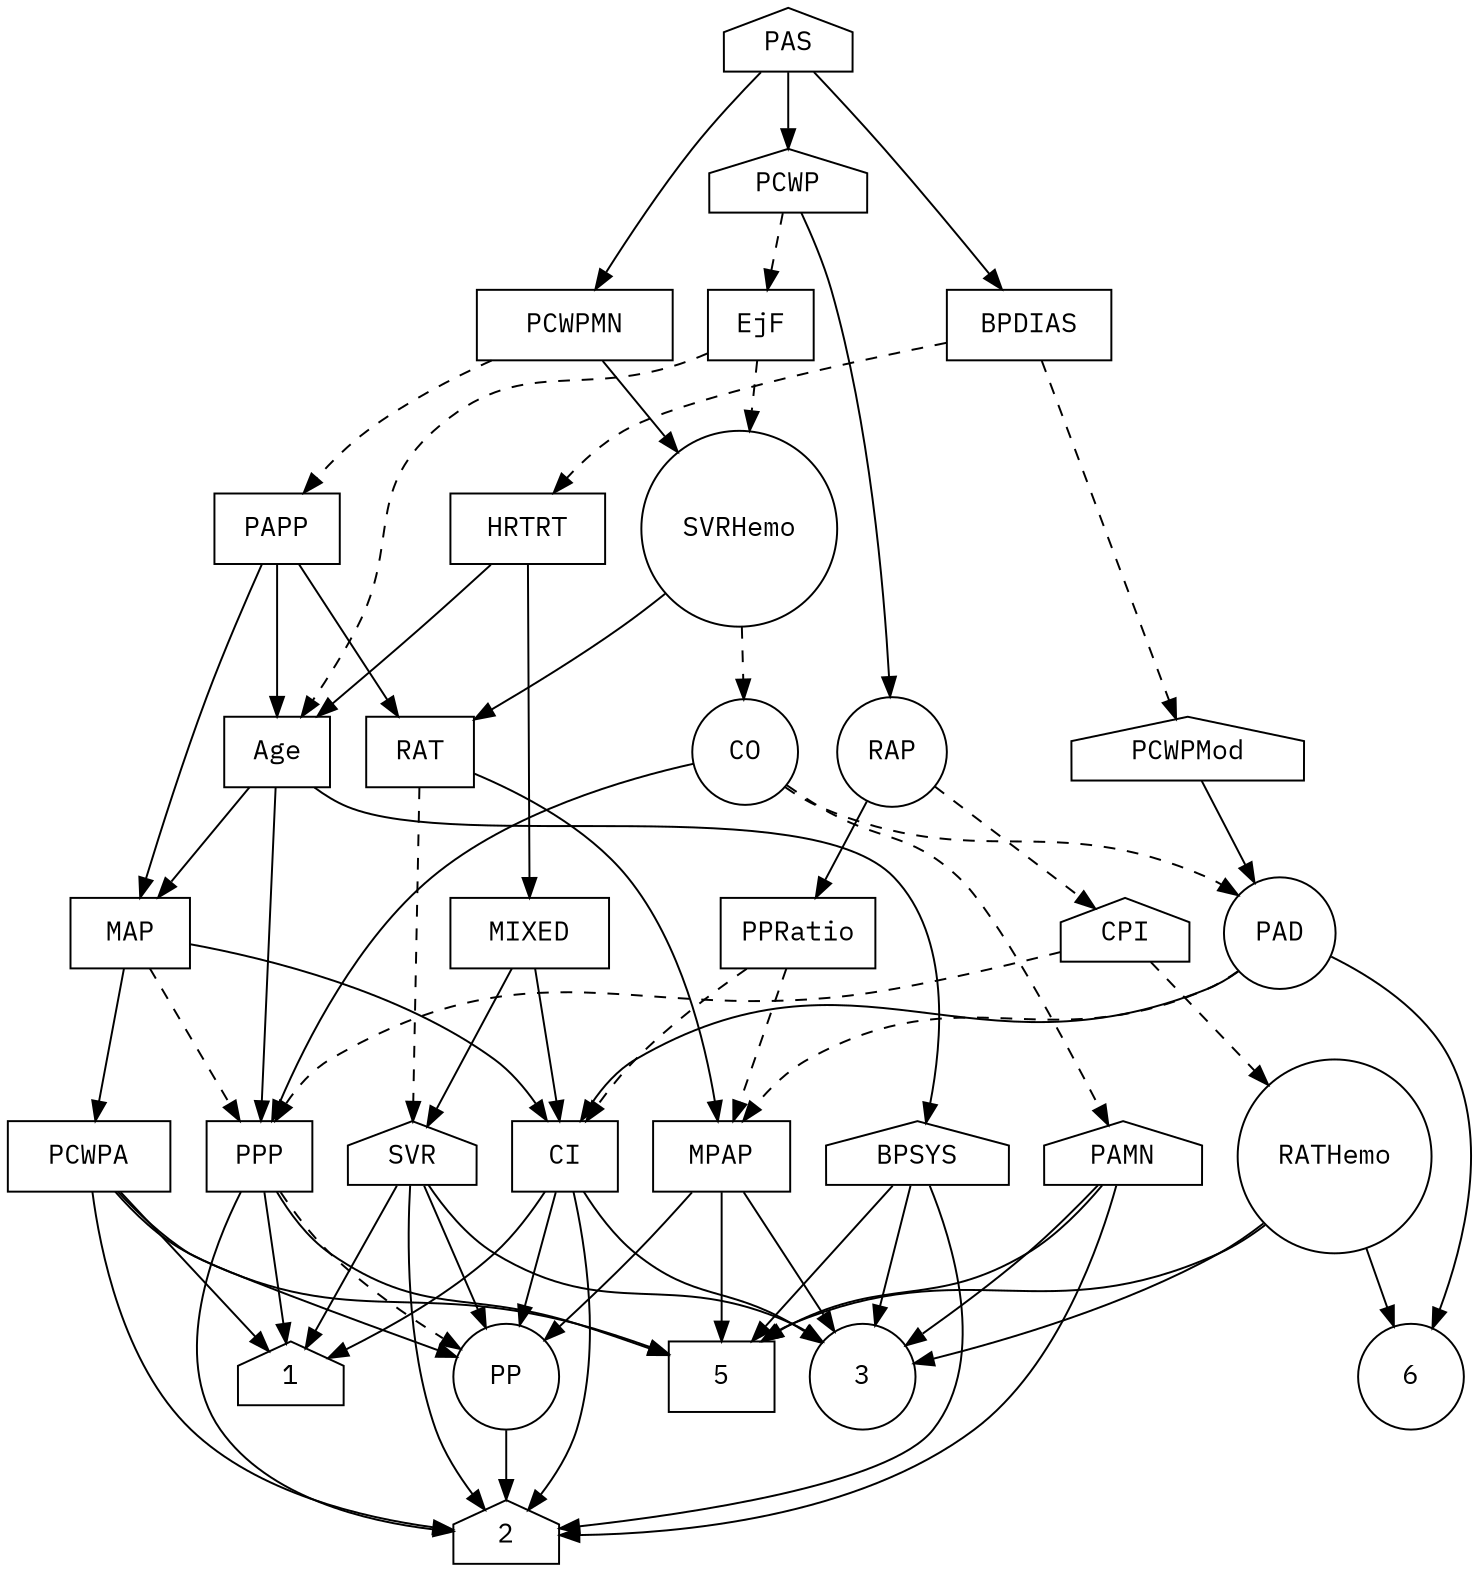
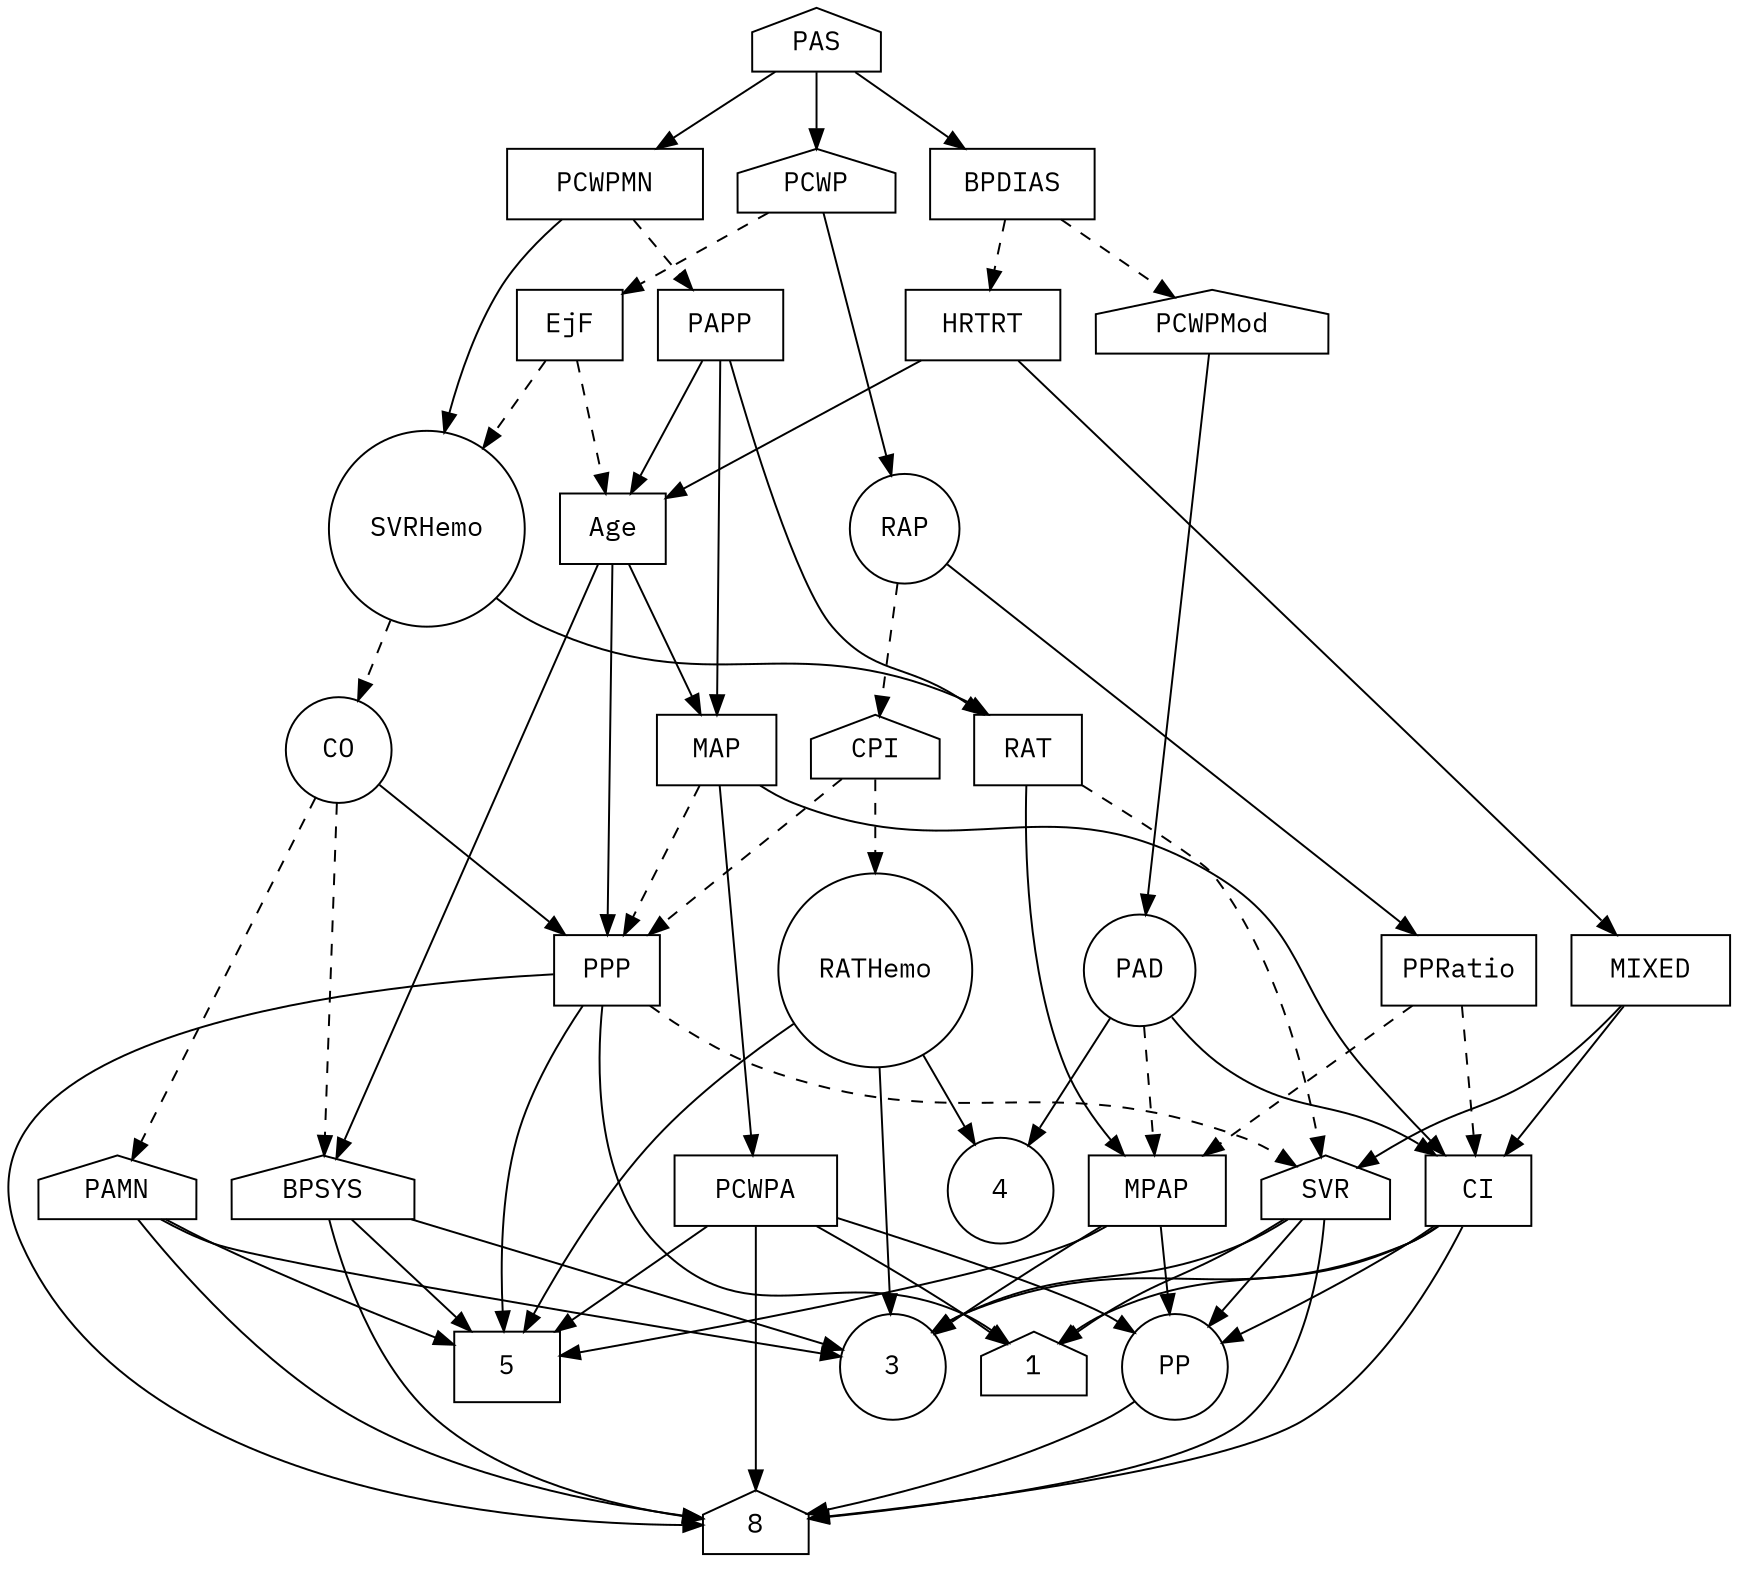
(979, 841) -> (331, 969)
(353, 1274) -> (975, 1103)
(1411, 1377) -> (1001, 1191)
(506, 1535) -> (756, 1526)
